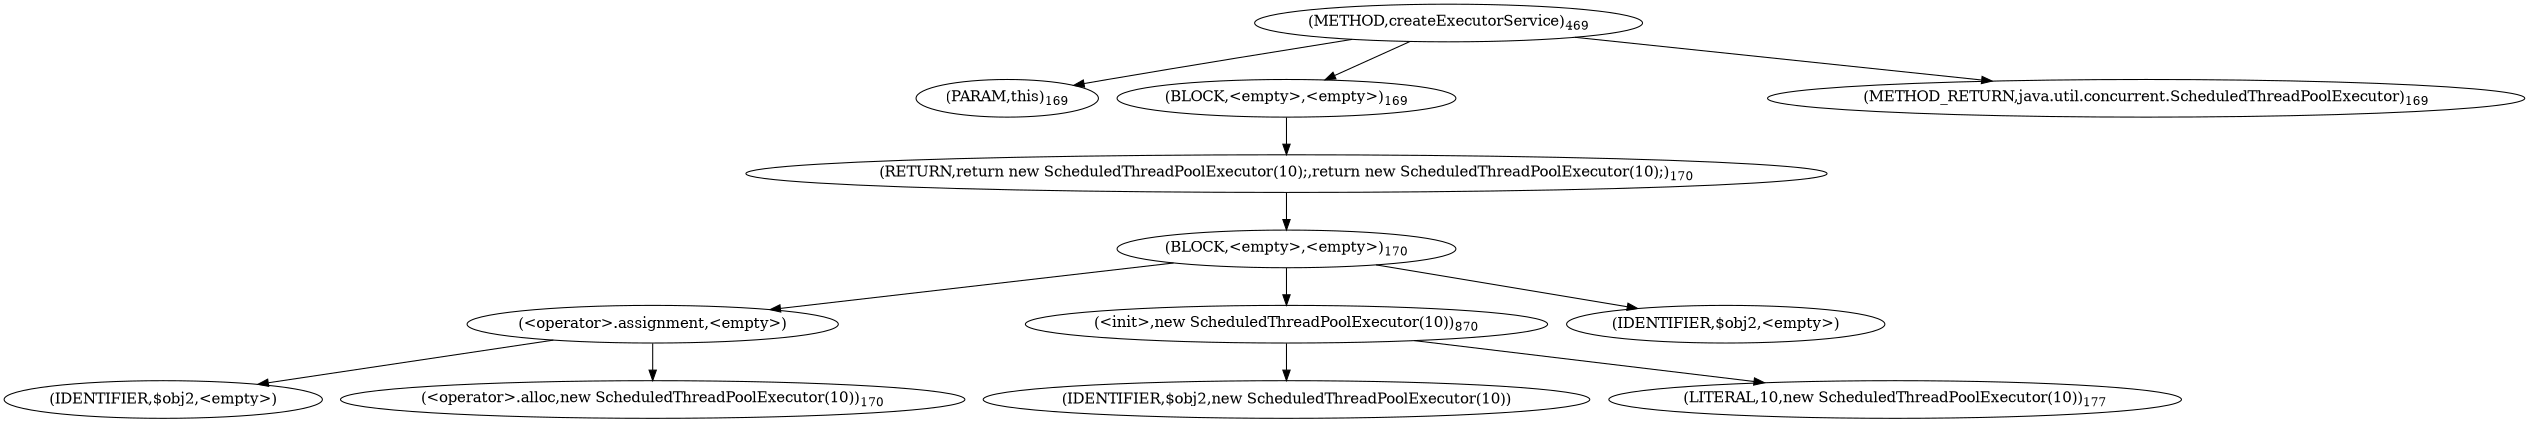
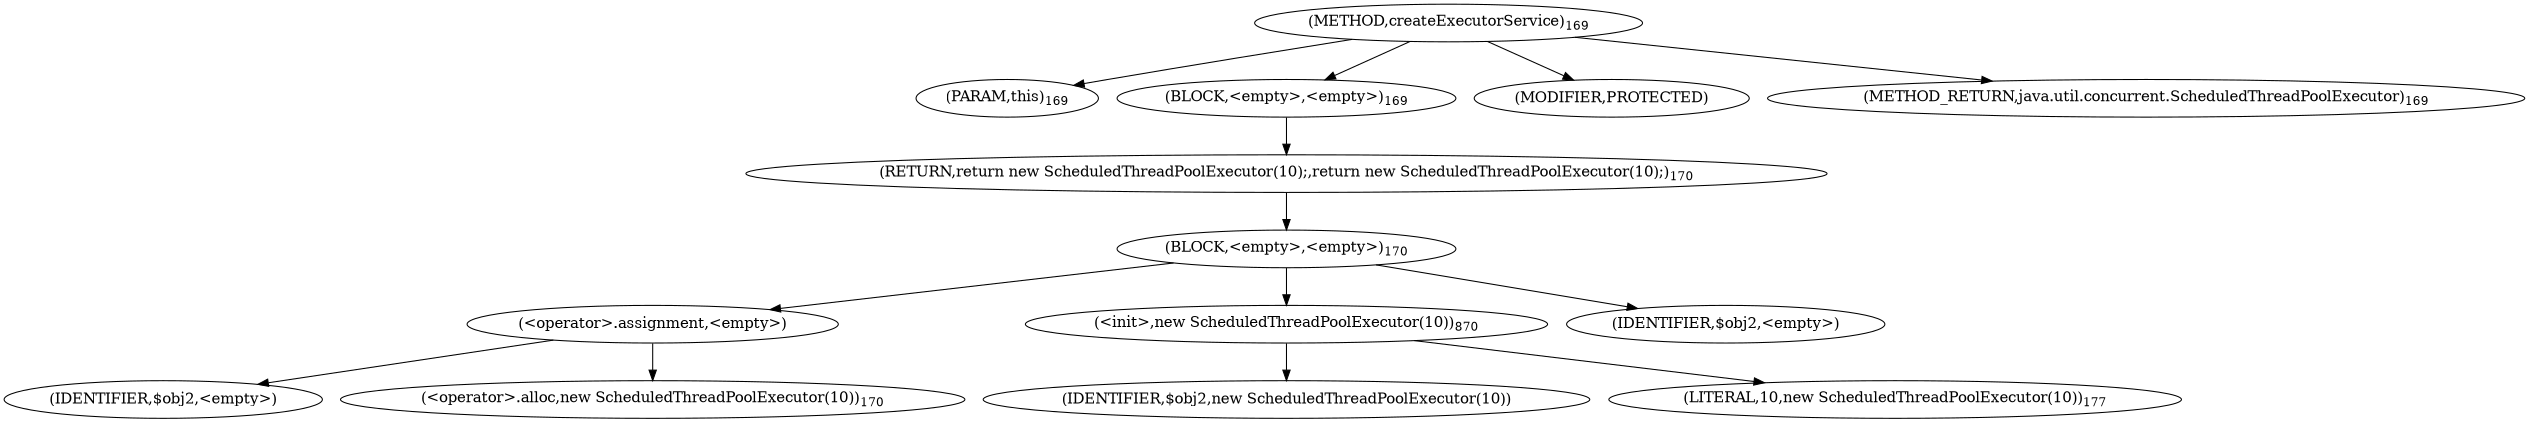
(1577, 21) -> (1577, 21)
none -> (1612, 98)
